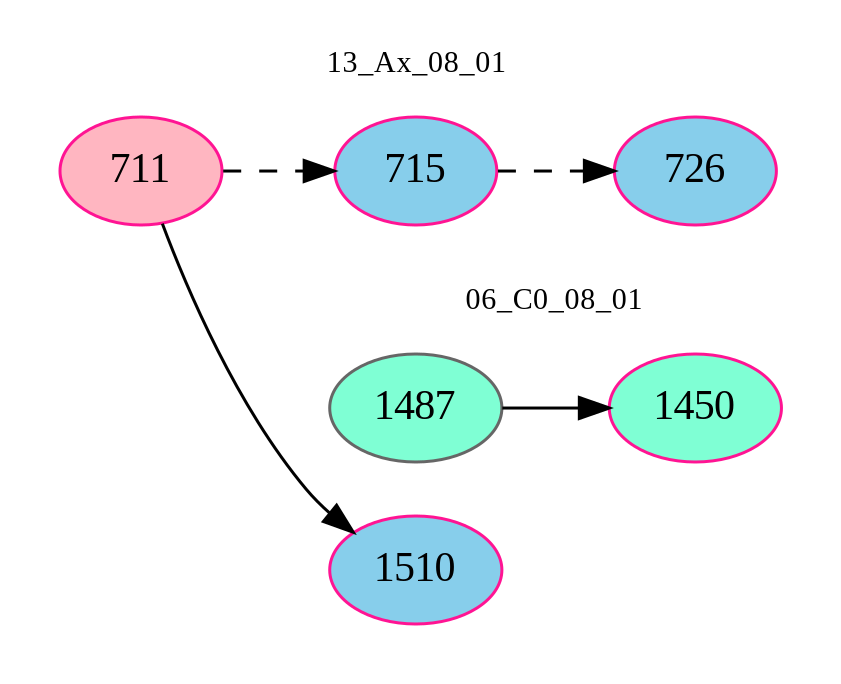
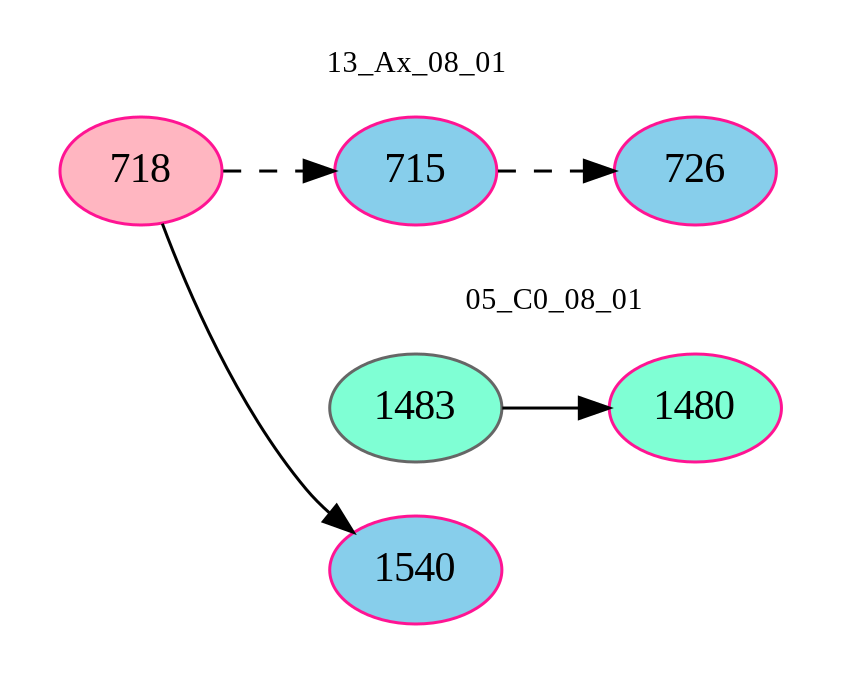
(141, 171) -> (141, 171)
(556, 302) -> (556, 302)
(416, 408) -> (416, 408)
(695, 408) -> (695, 408)
(416, 570) -> (416, 570)
